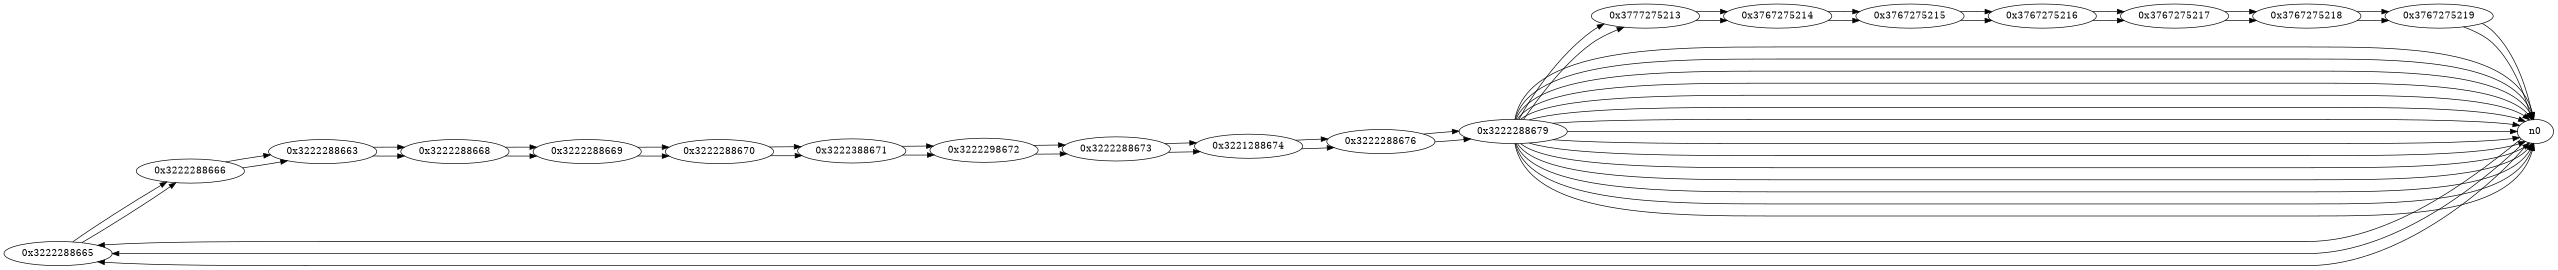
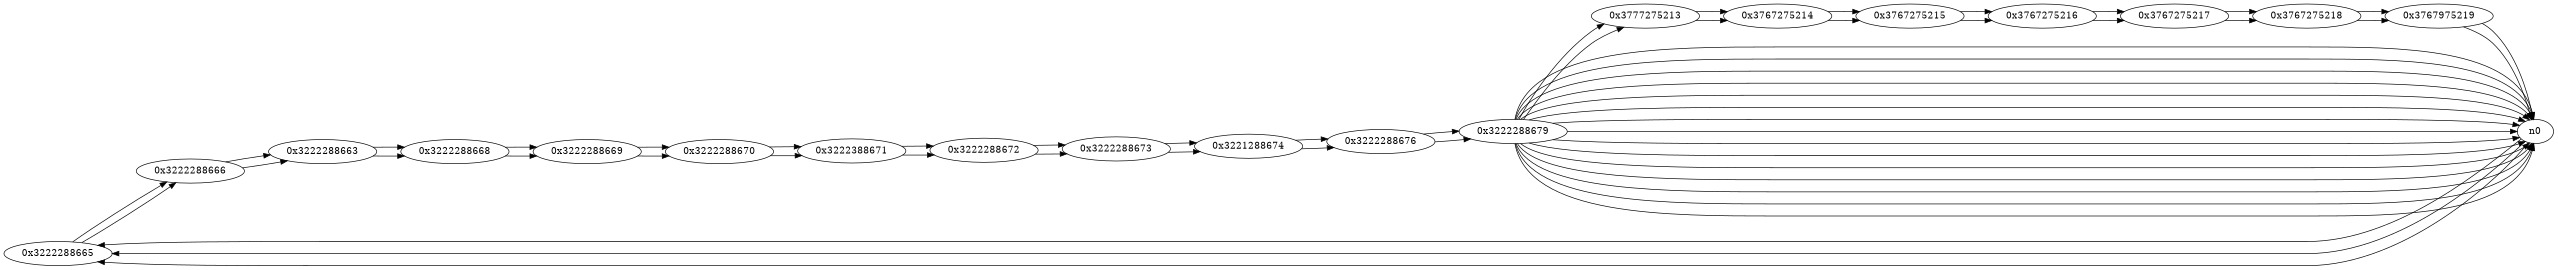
(2439, 16) -> (2439, 16)
(984, 150) -> (984, 150)
